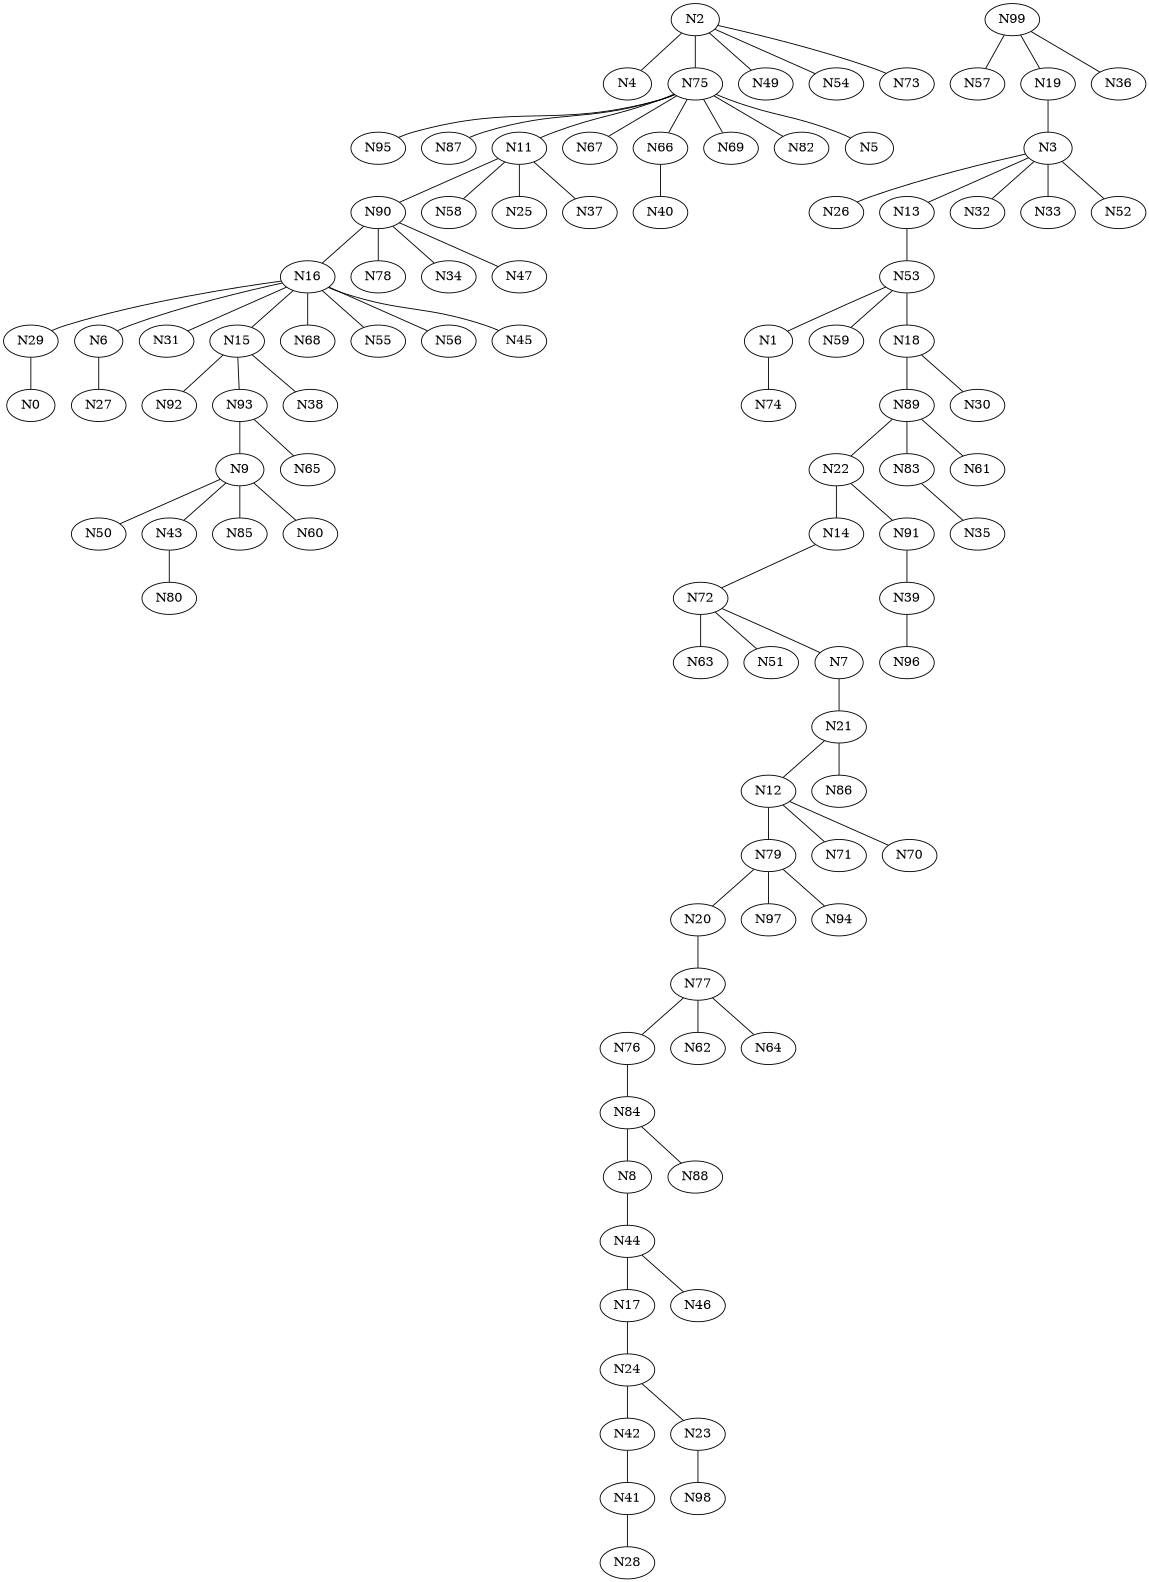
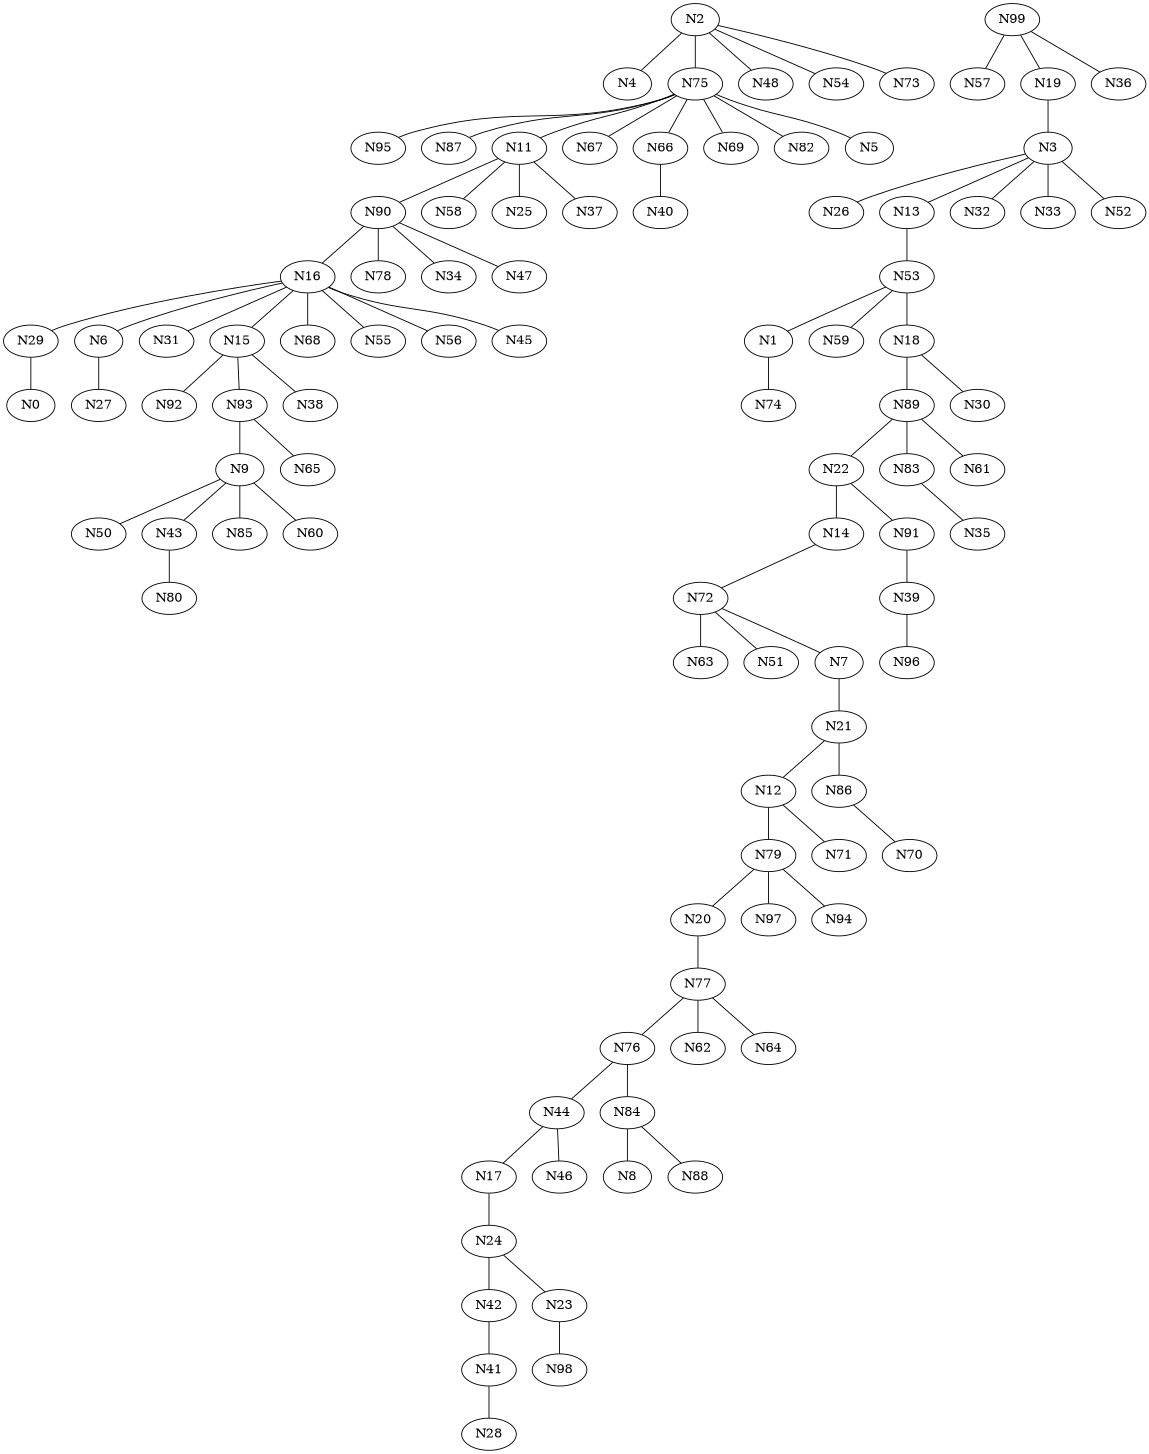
(766, 84) -> (766, 84)
(839, 823) -> (874, 823)
(627, 1209) -> (592, 1081)
